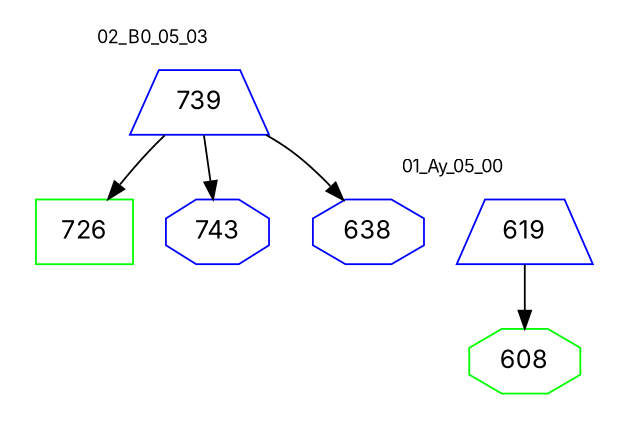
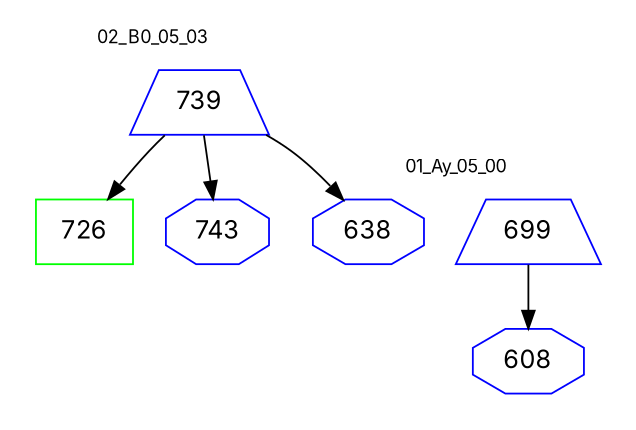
(525, 232) -> (528, 232)
(525, 361) -> (528, 361)
